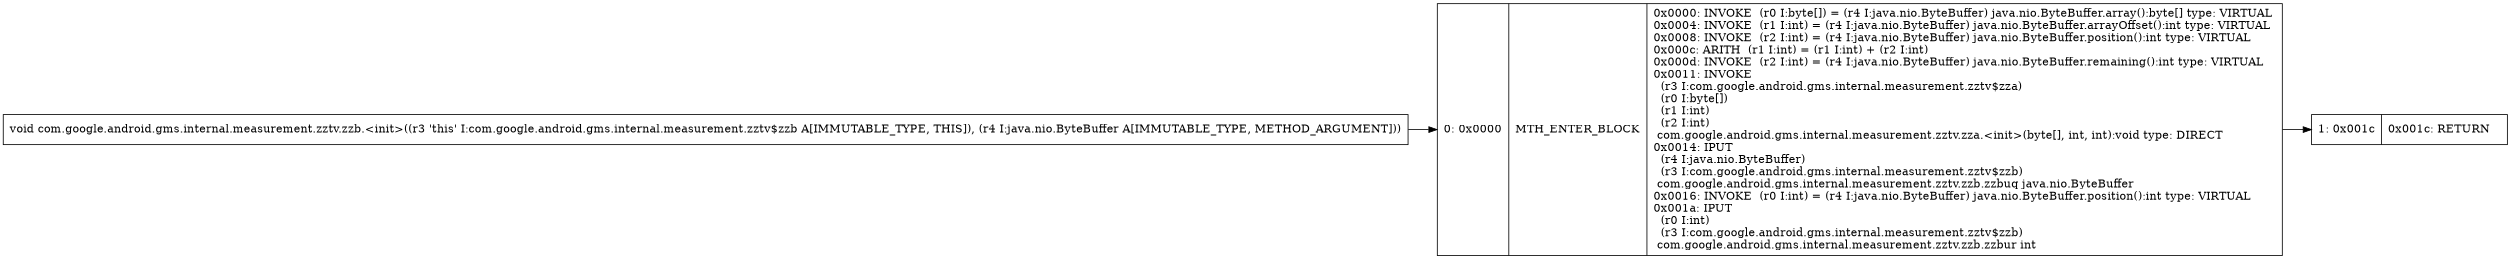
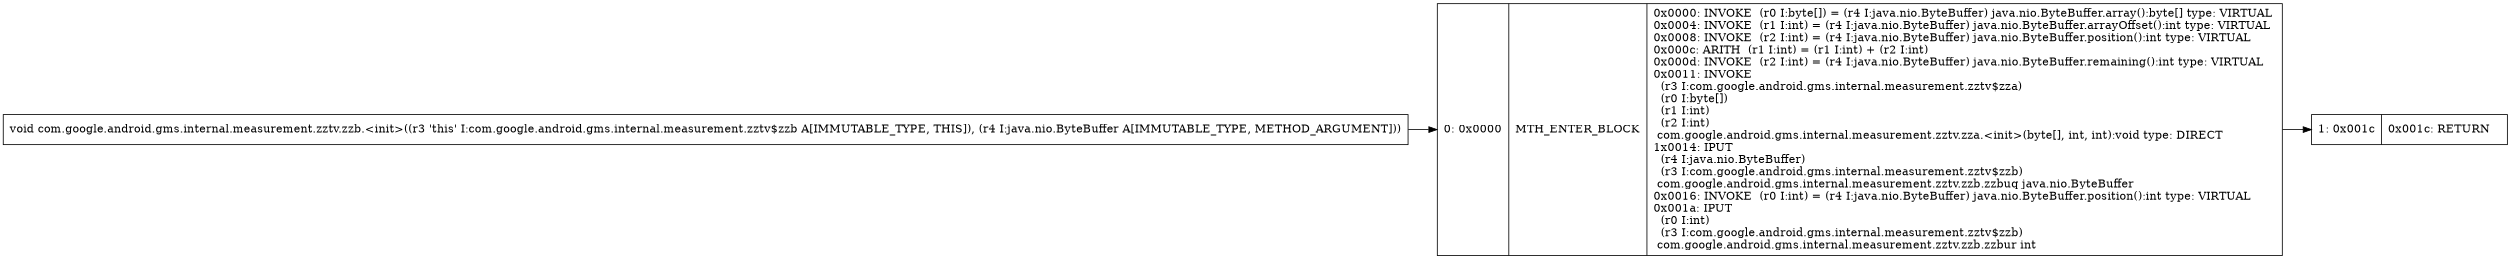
(1697, 147) -> (1697, 147)
